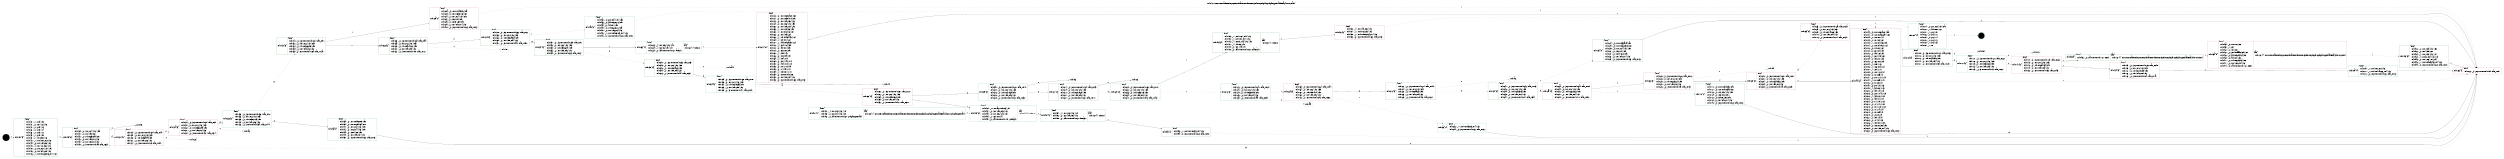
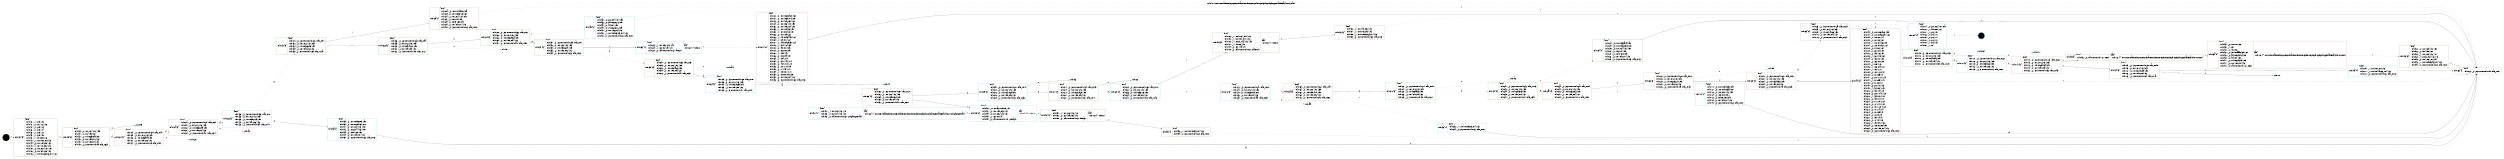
none -> (2277, 76)
